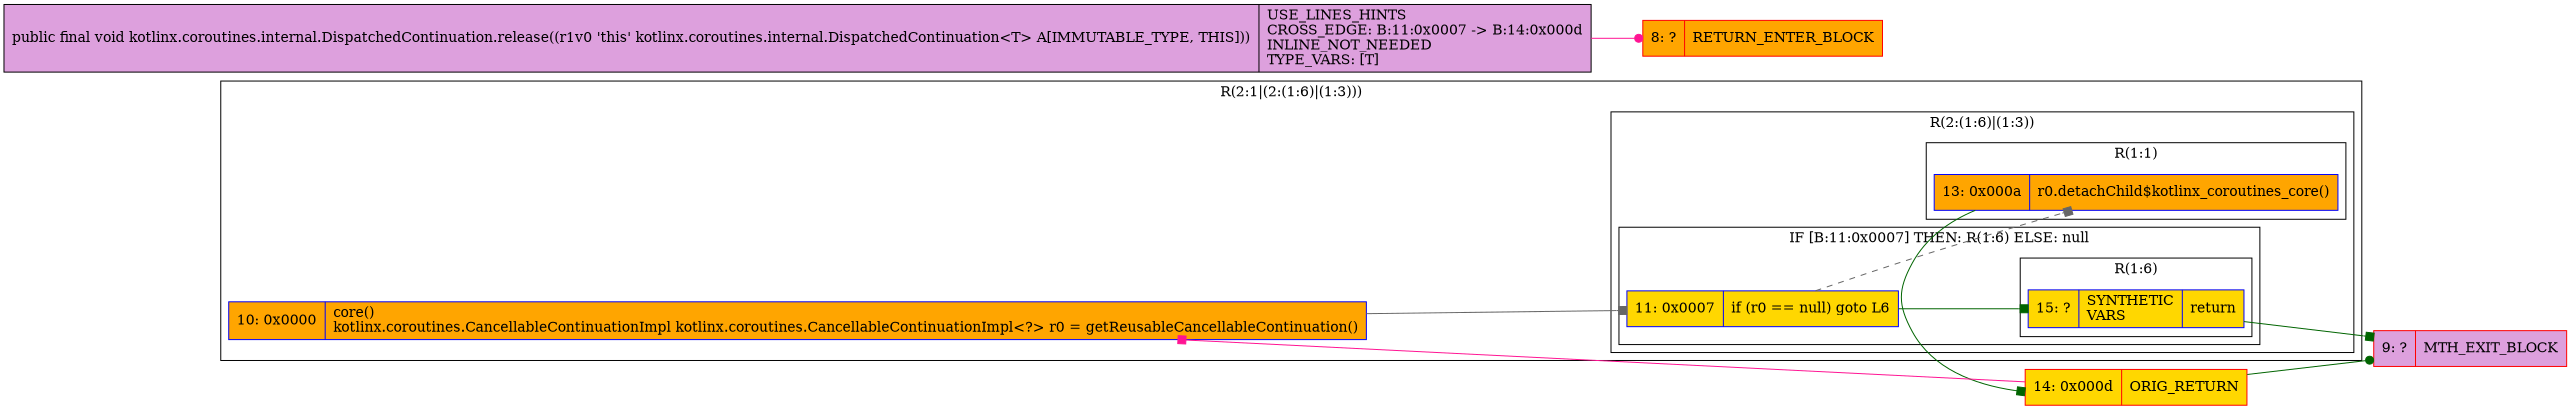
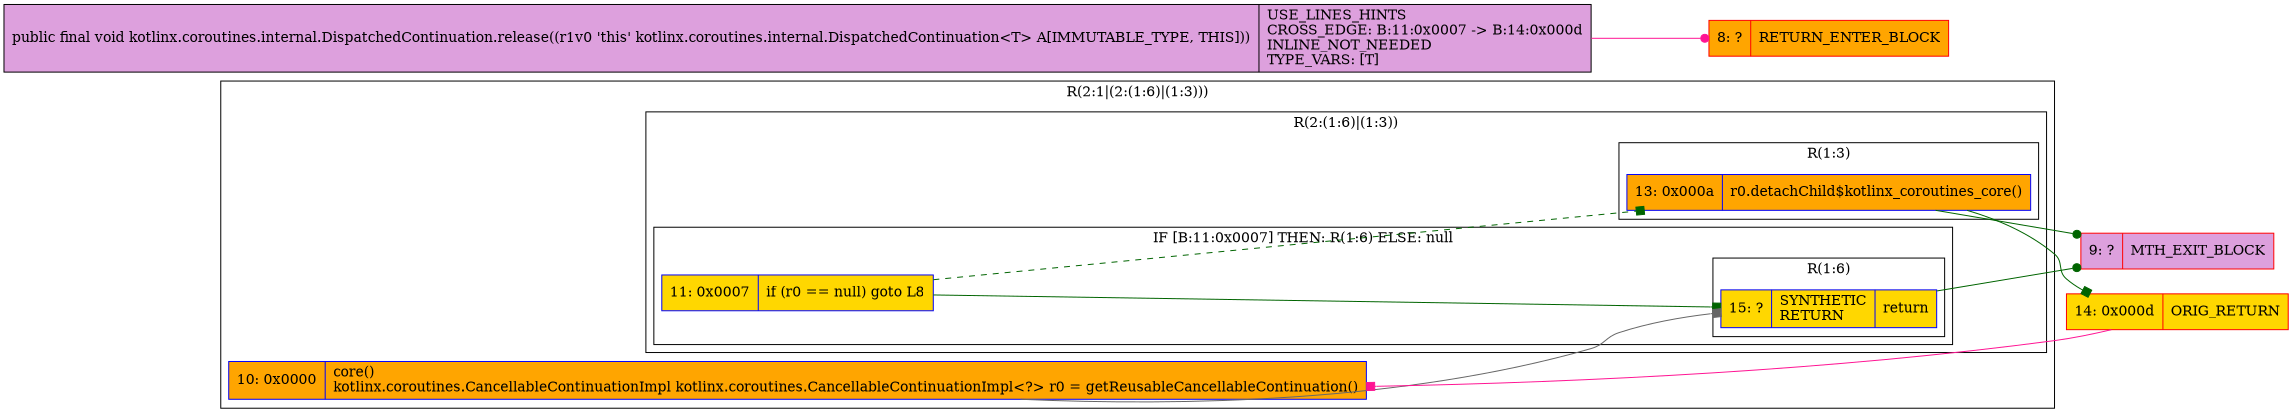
(2136, 154) -> (1829, 154)
(1938, 250) -> (1284, 246)
(1811, 308) -> (846, 292)
(1492, 312) -> (1371, 390)
(2107, 316) -> (1812, 316)
(2304, 329) -> (2005, 280)
(2306, 368) -> (2025, 225)
